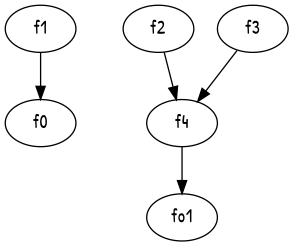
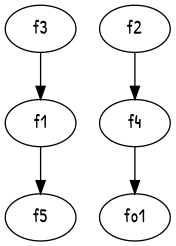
(221, 71) -> (41, 70)
(41, 123) -> (41, 217)
